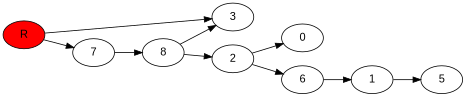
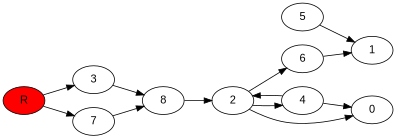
(195, 37) -> (125, 89)
(403, 80) -> (334, 32)
none -> (302, 101)
